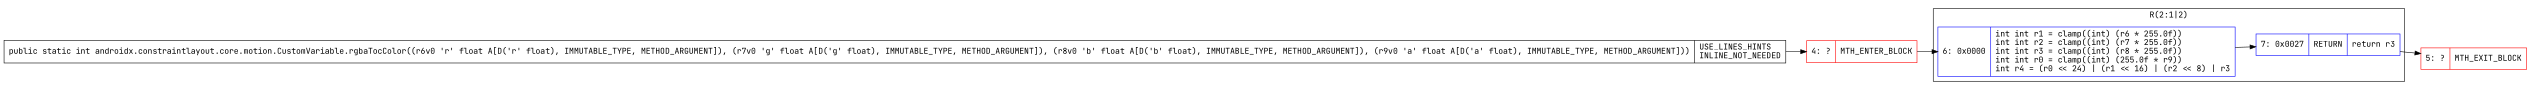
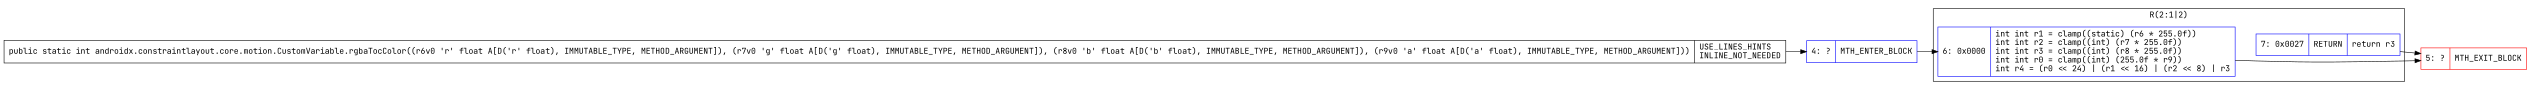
(2089, 34) -> (2096, 34)
(2243, 47) -> (2325, 62)
(1862, 52) -> (1862, 52)
